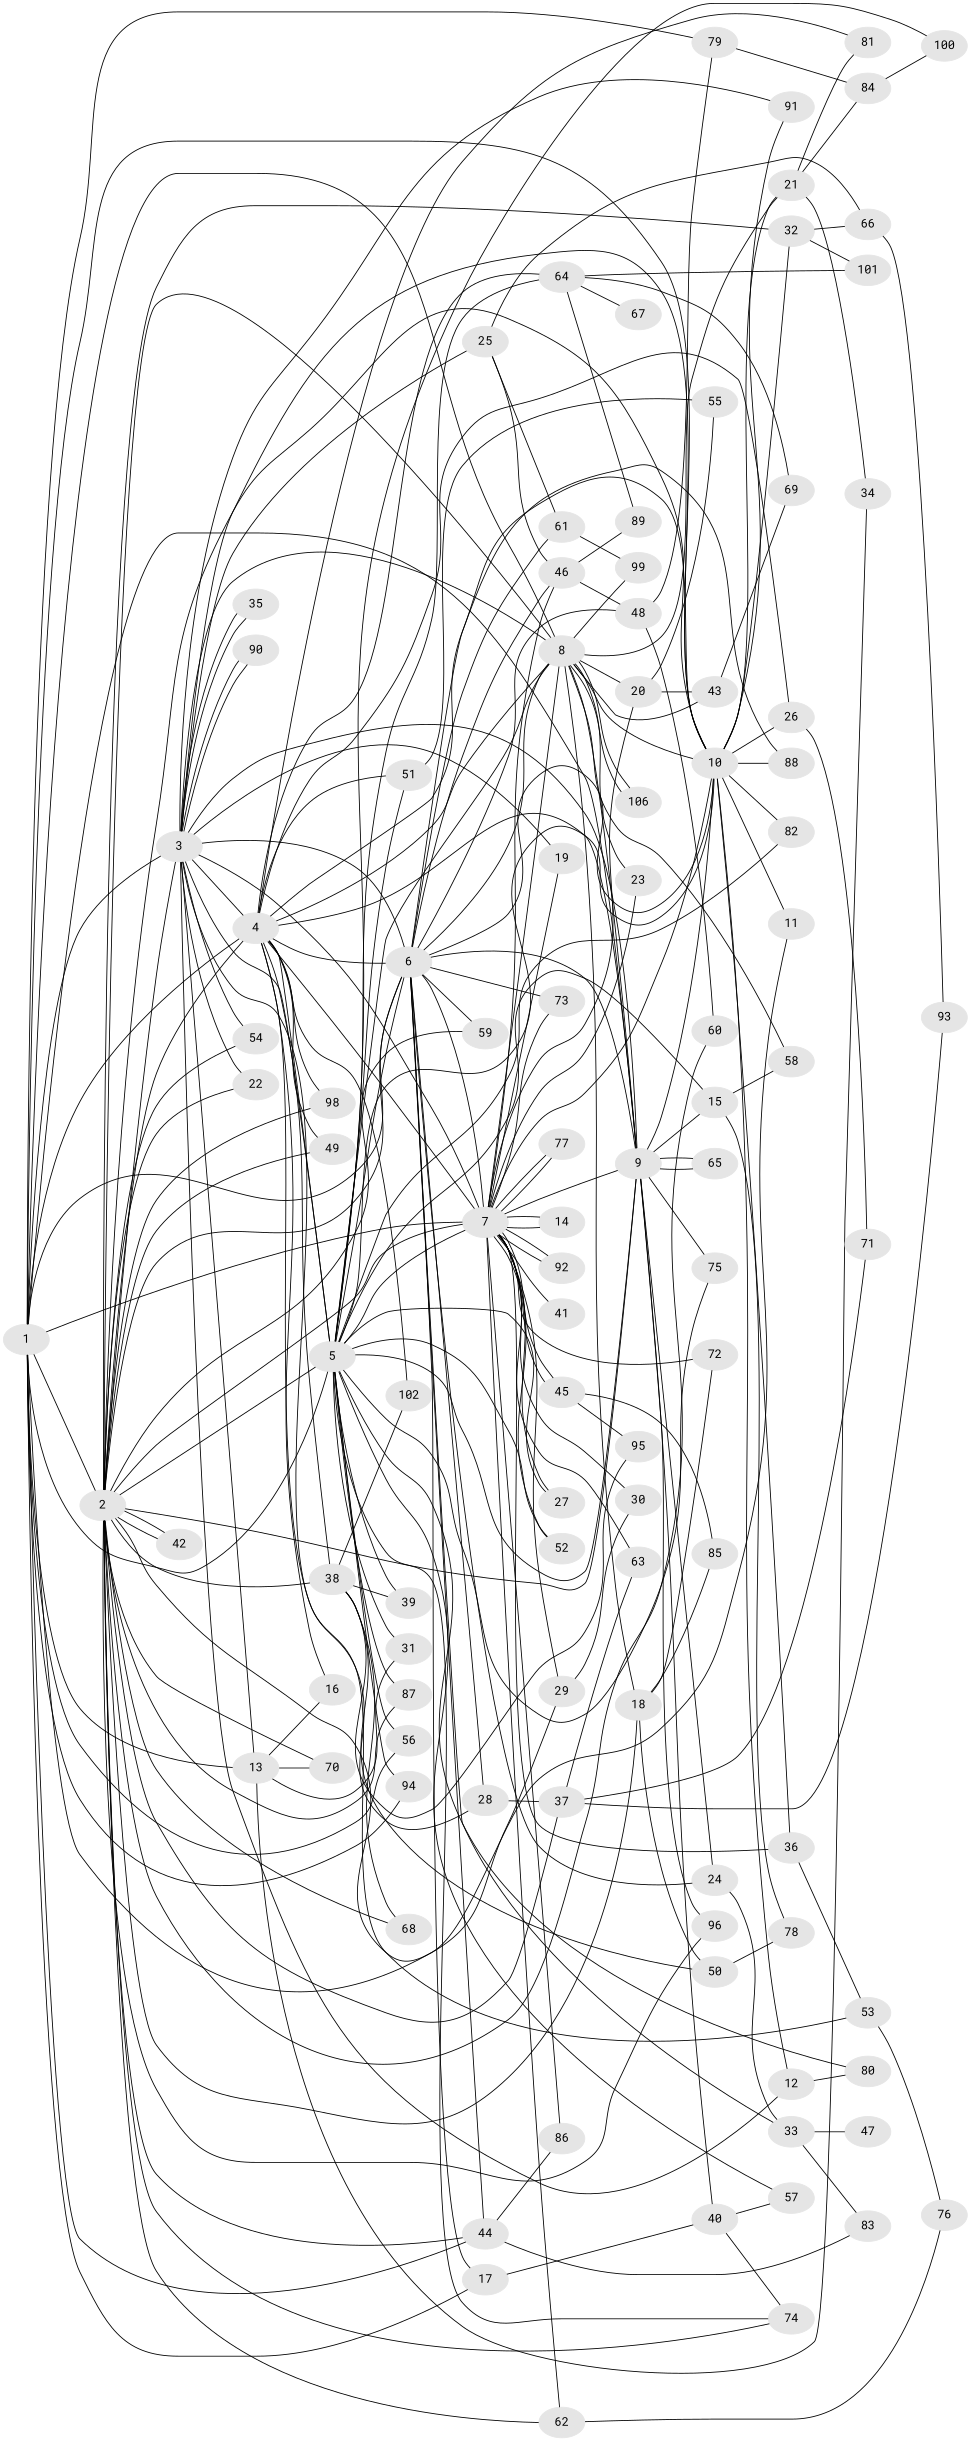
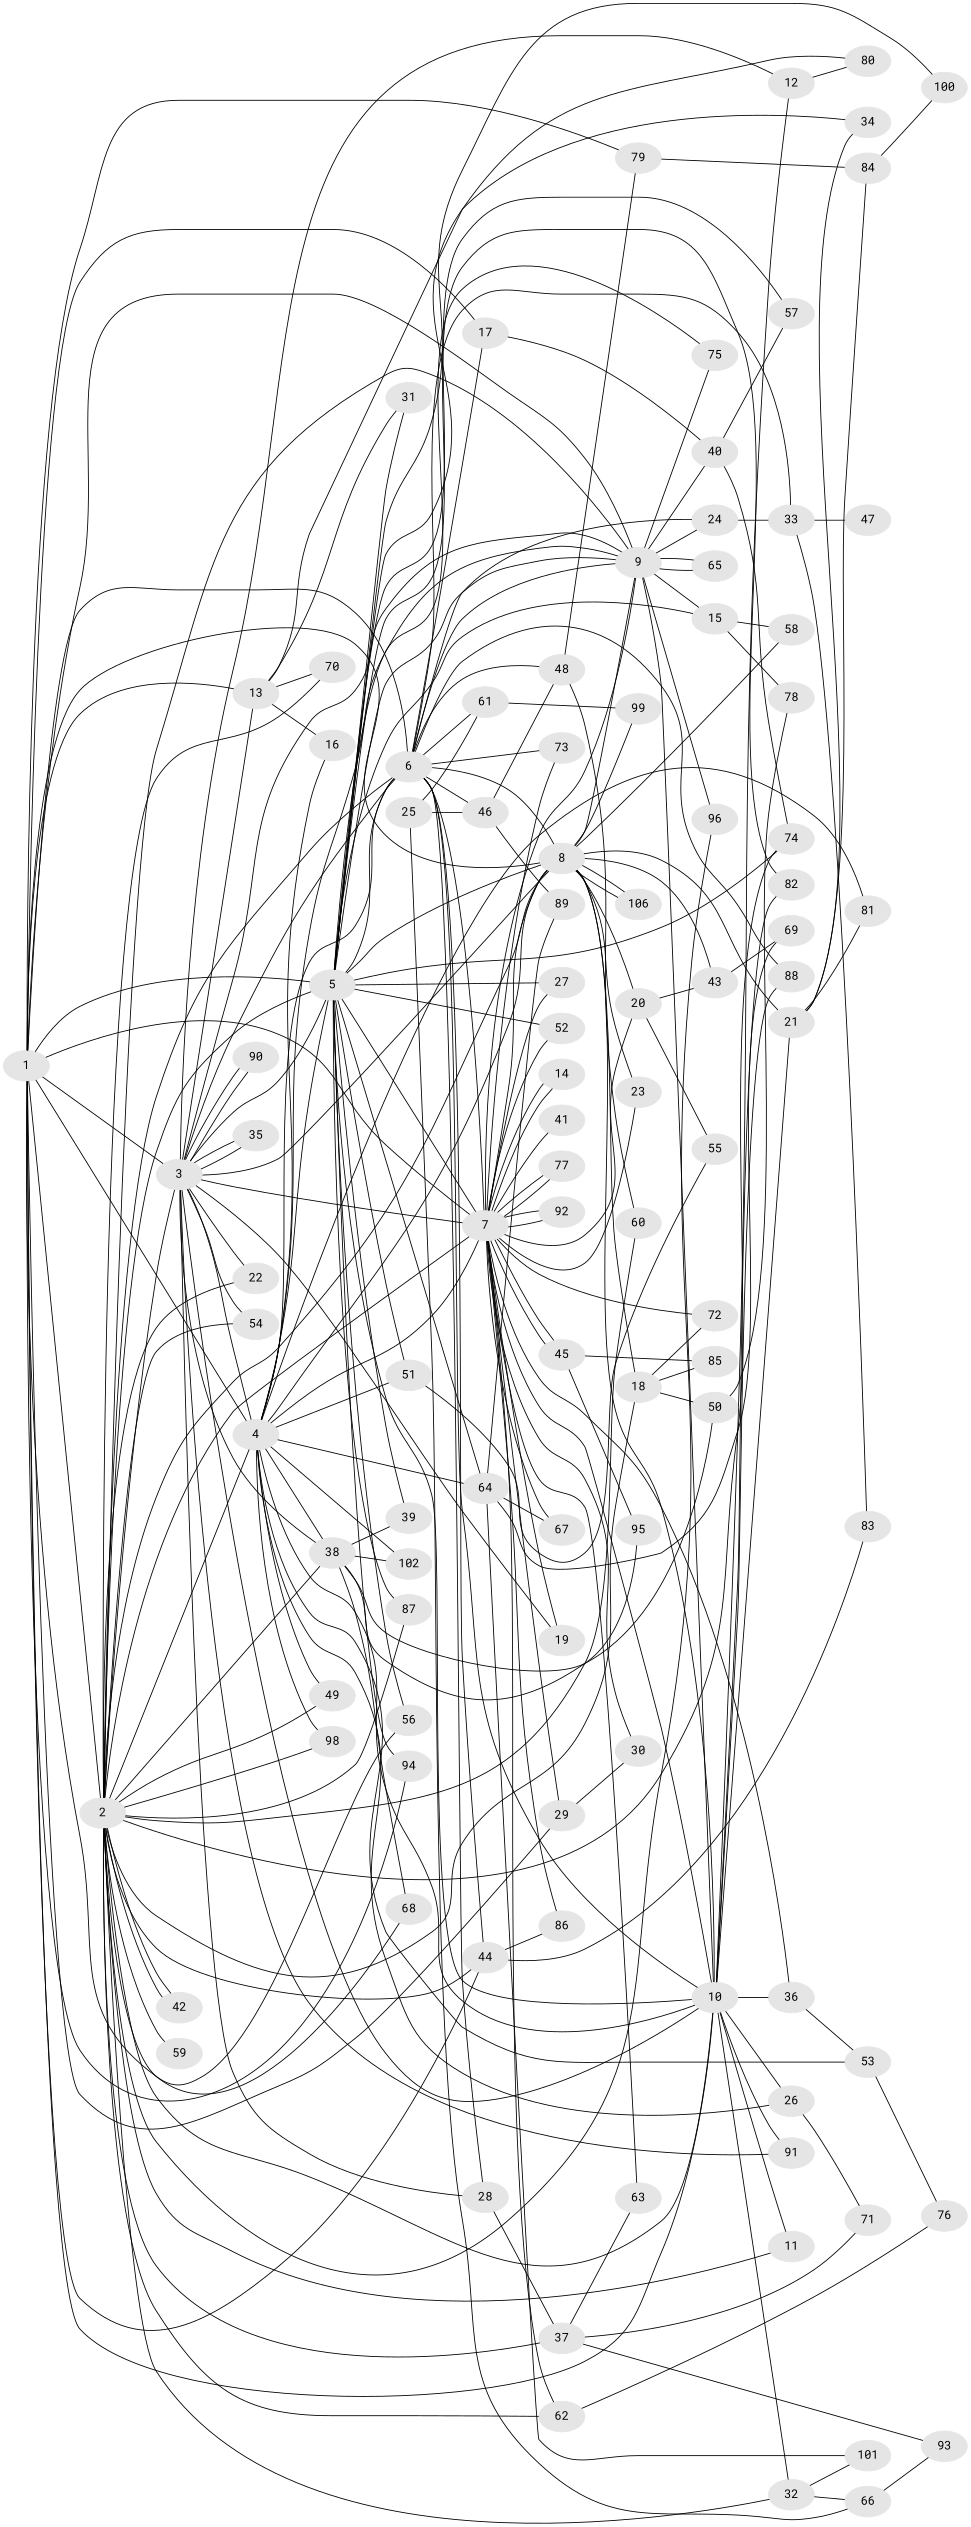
(241, 541) -> (202, 1376)
(515, 943) -> (502, 1383)
(447, 998) -> none
